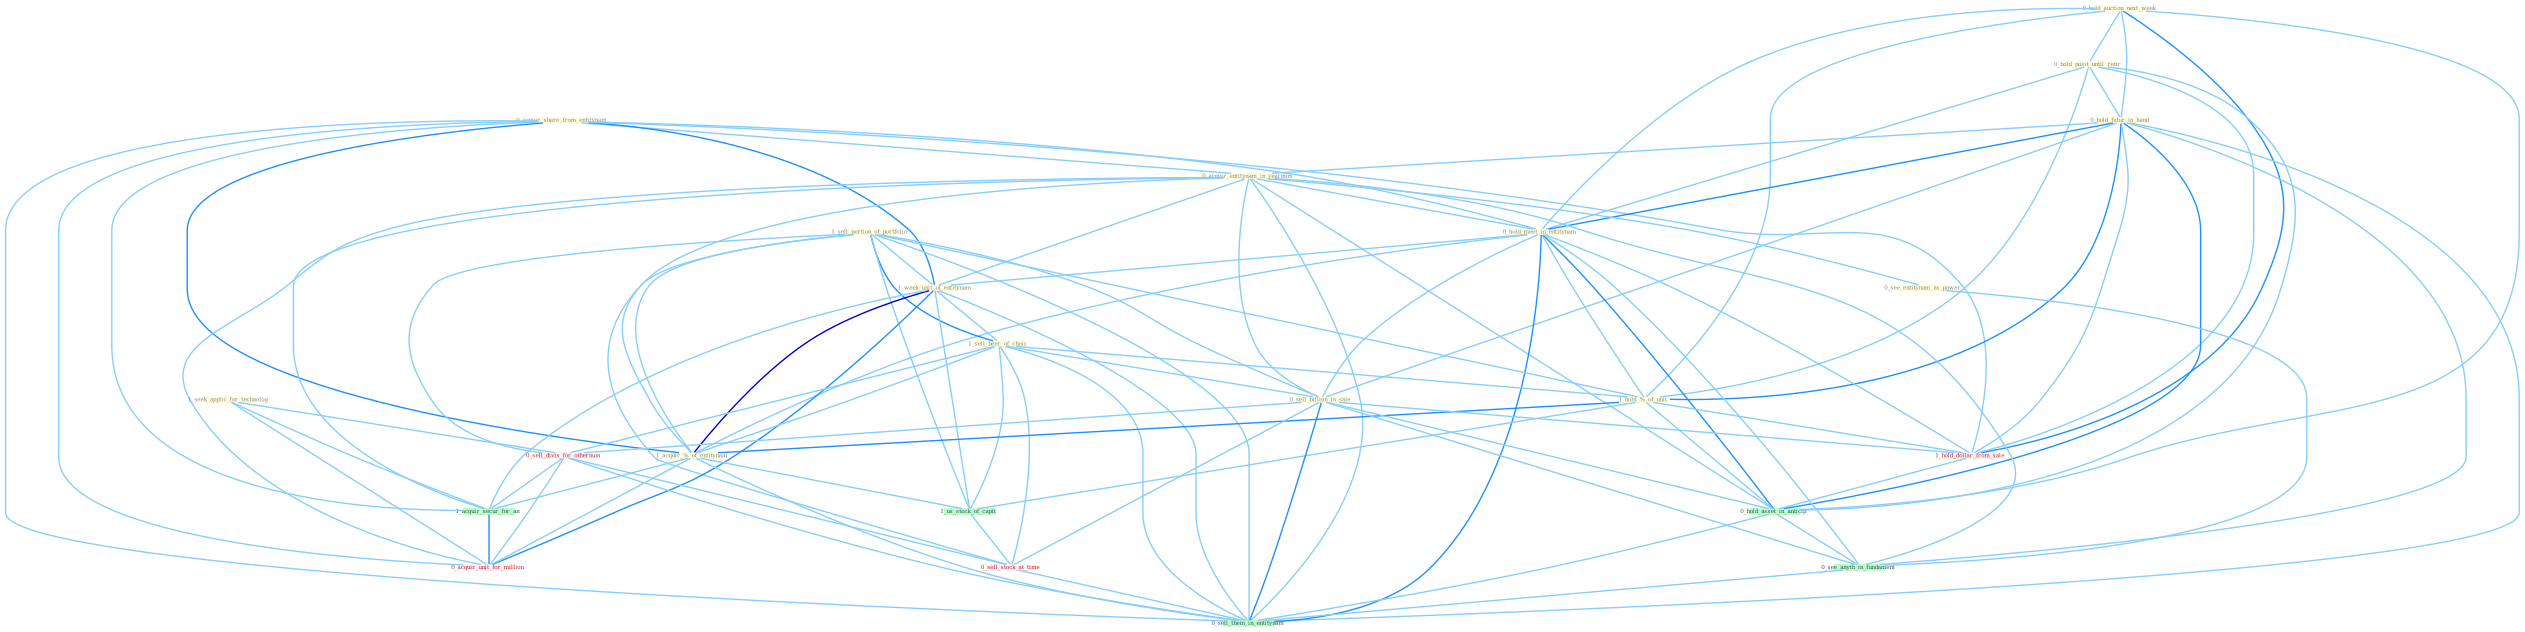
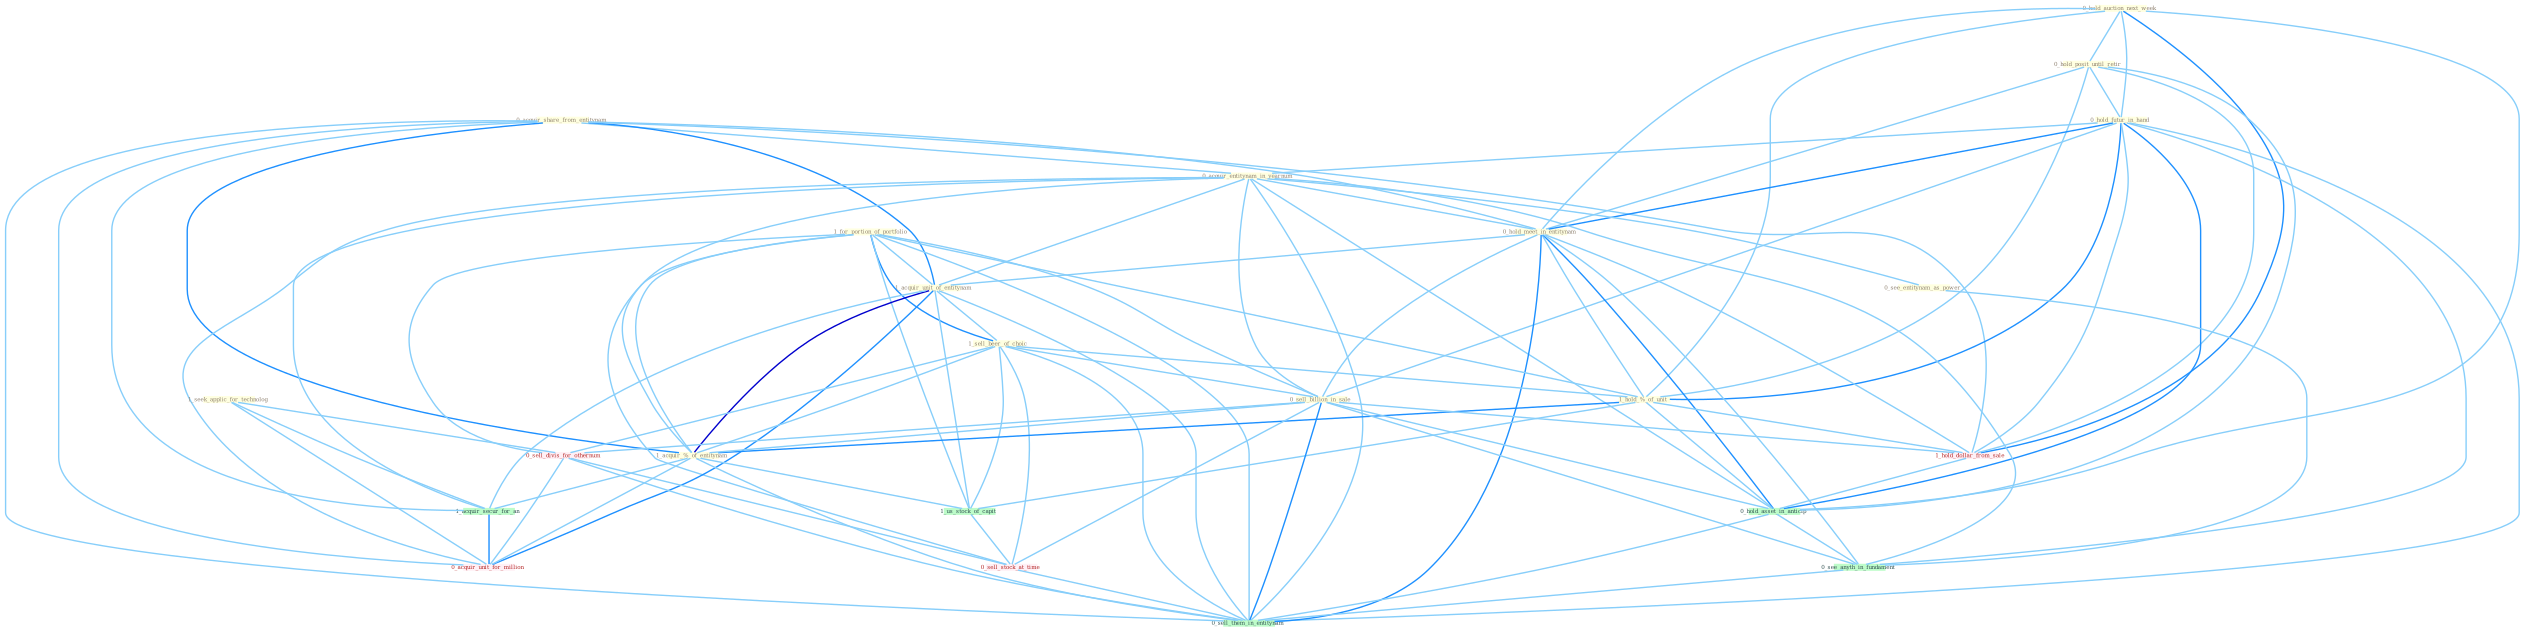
(870, 232) -> (870, 232)
(935, 288) -> (935, 288)
(1101, 305) -> (1007, 428)
(527, 484) -> none
